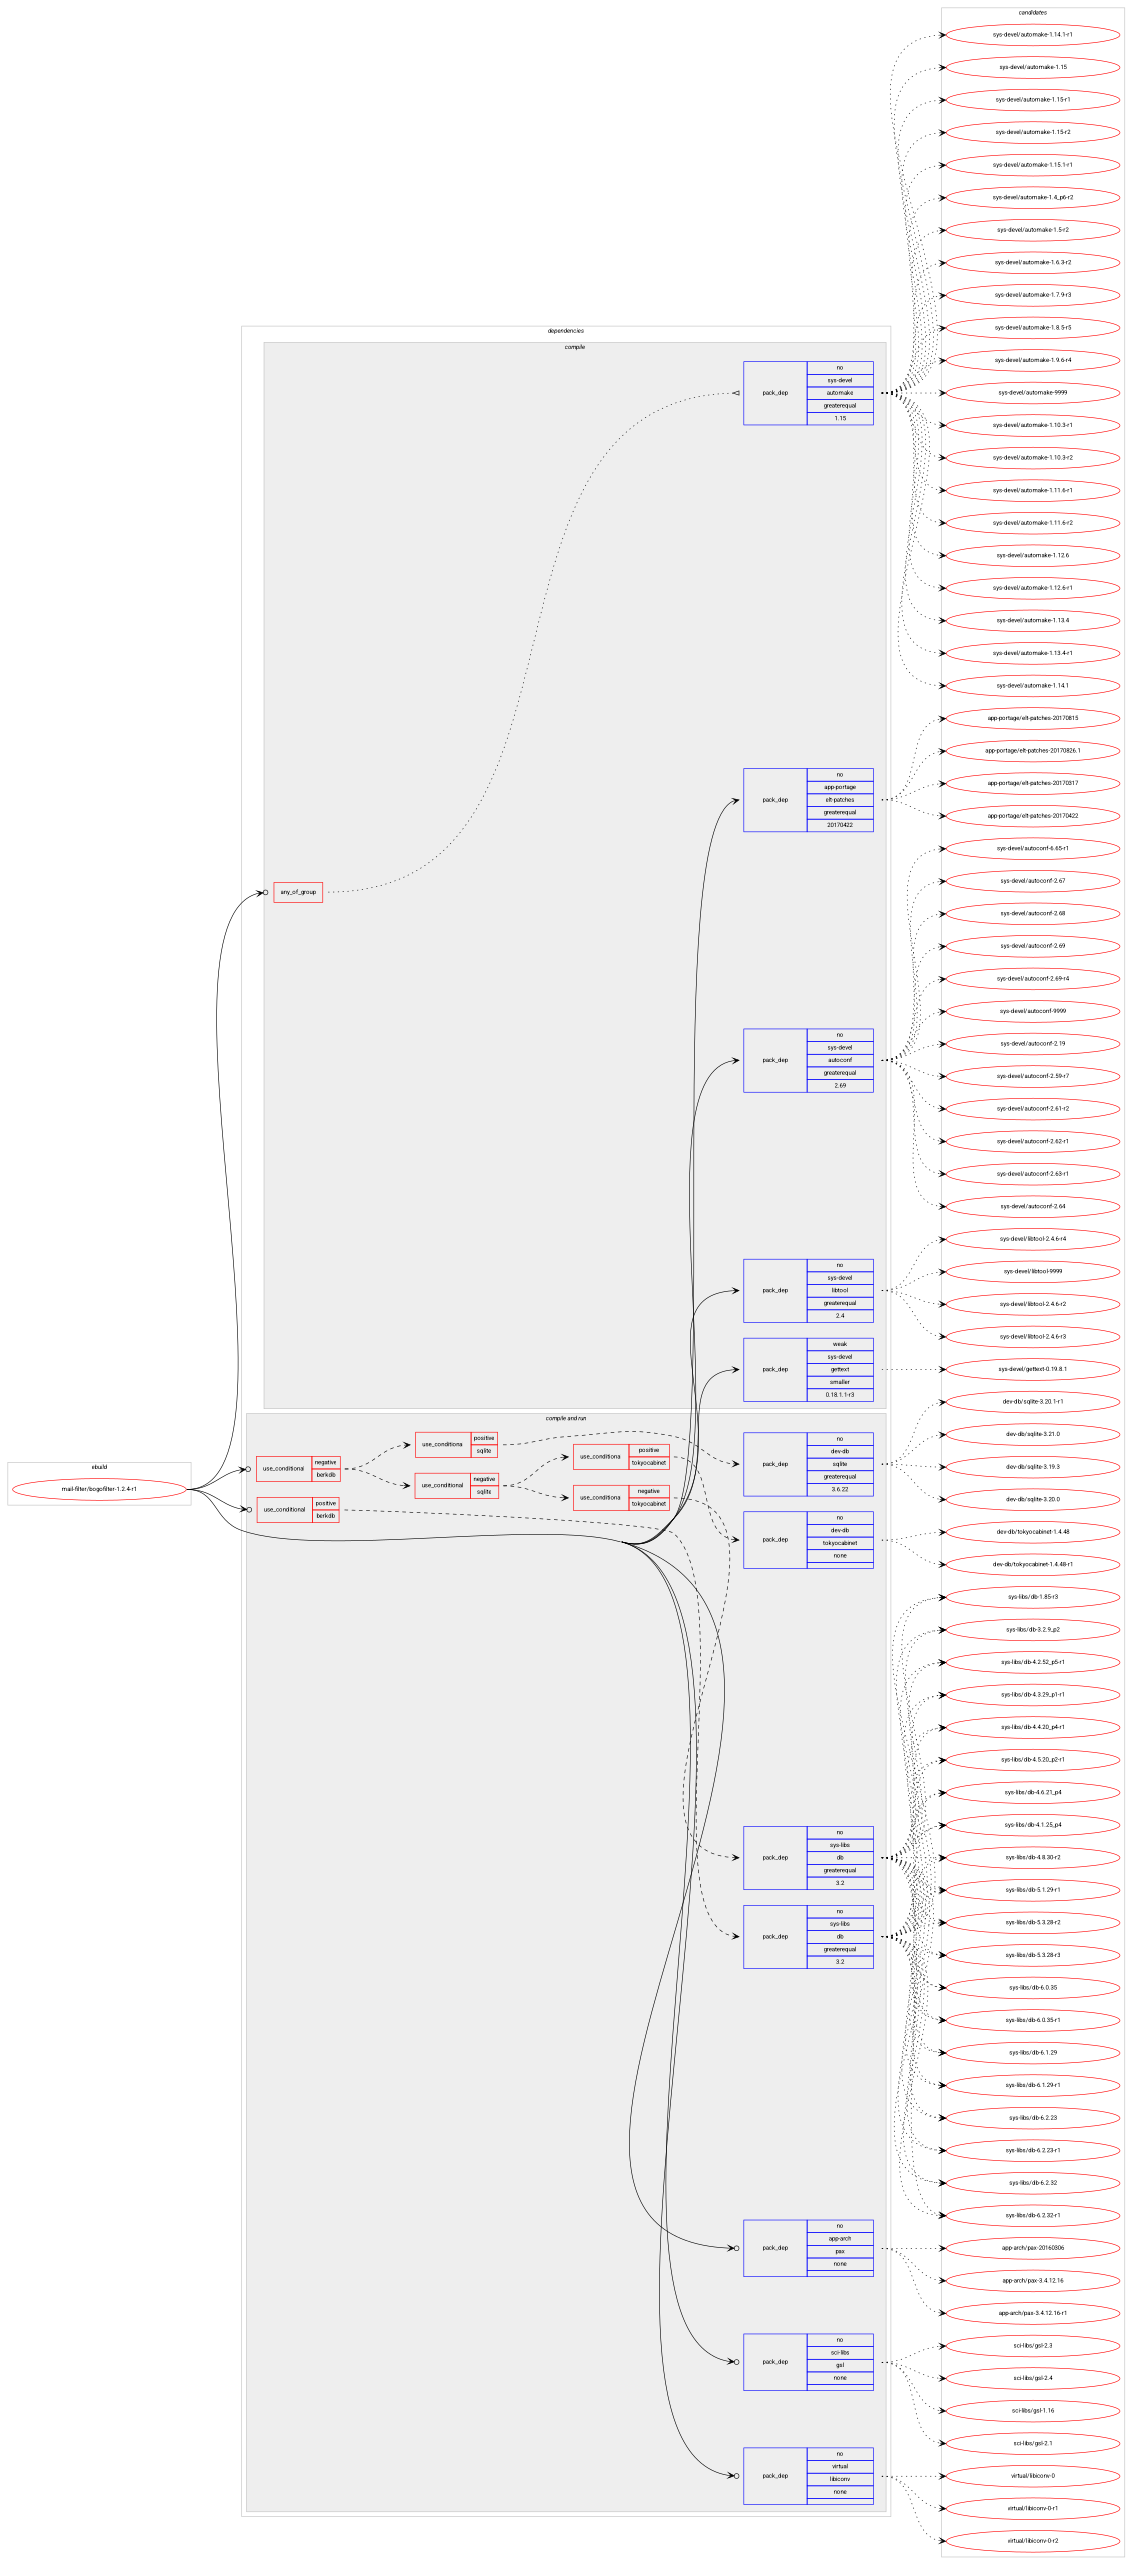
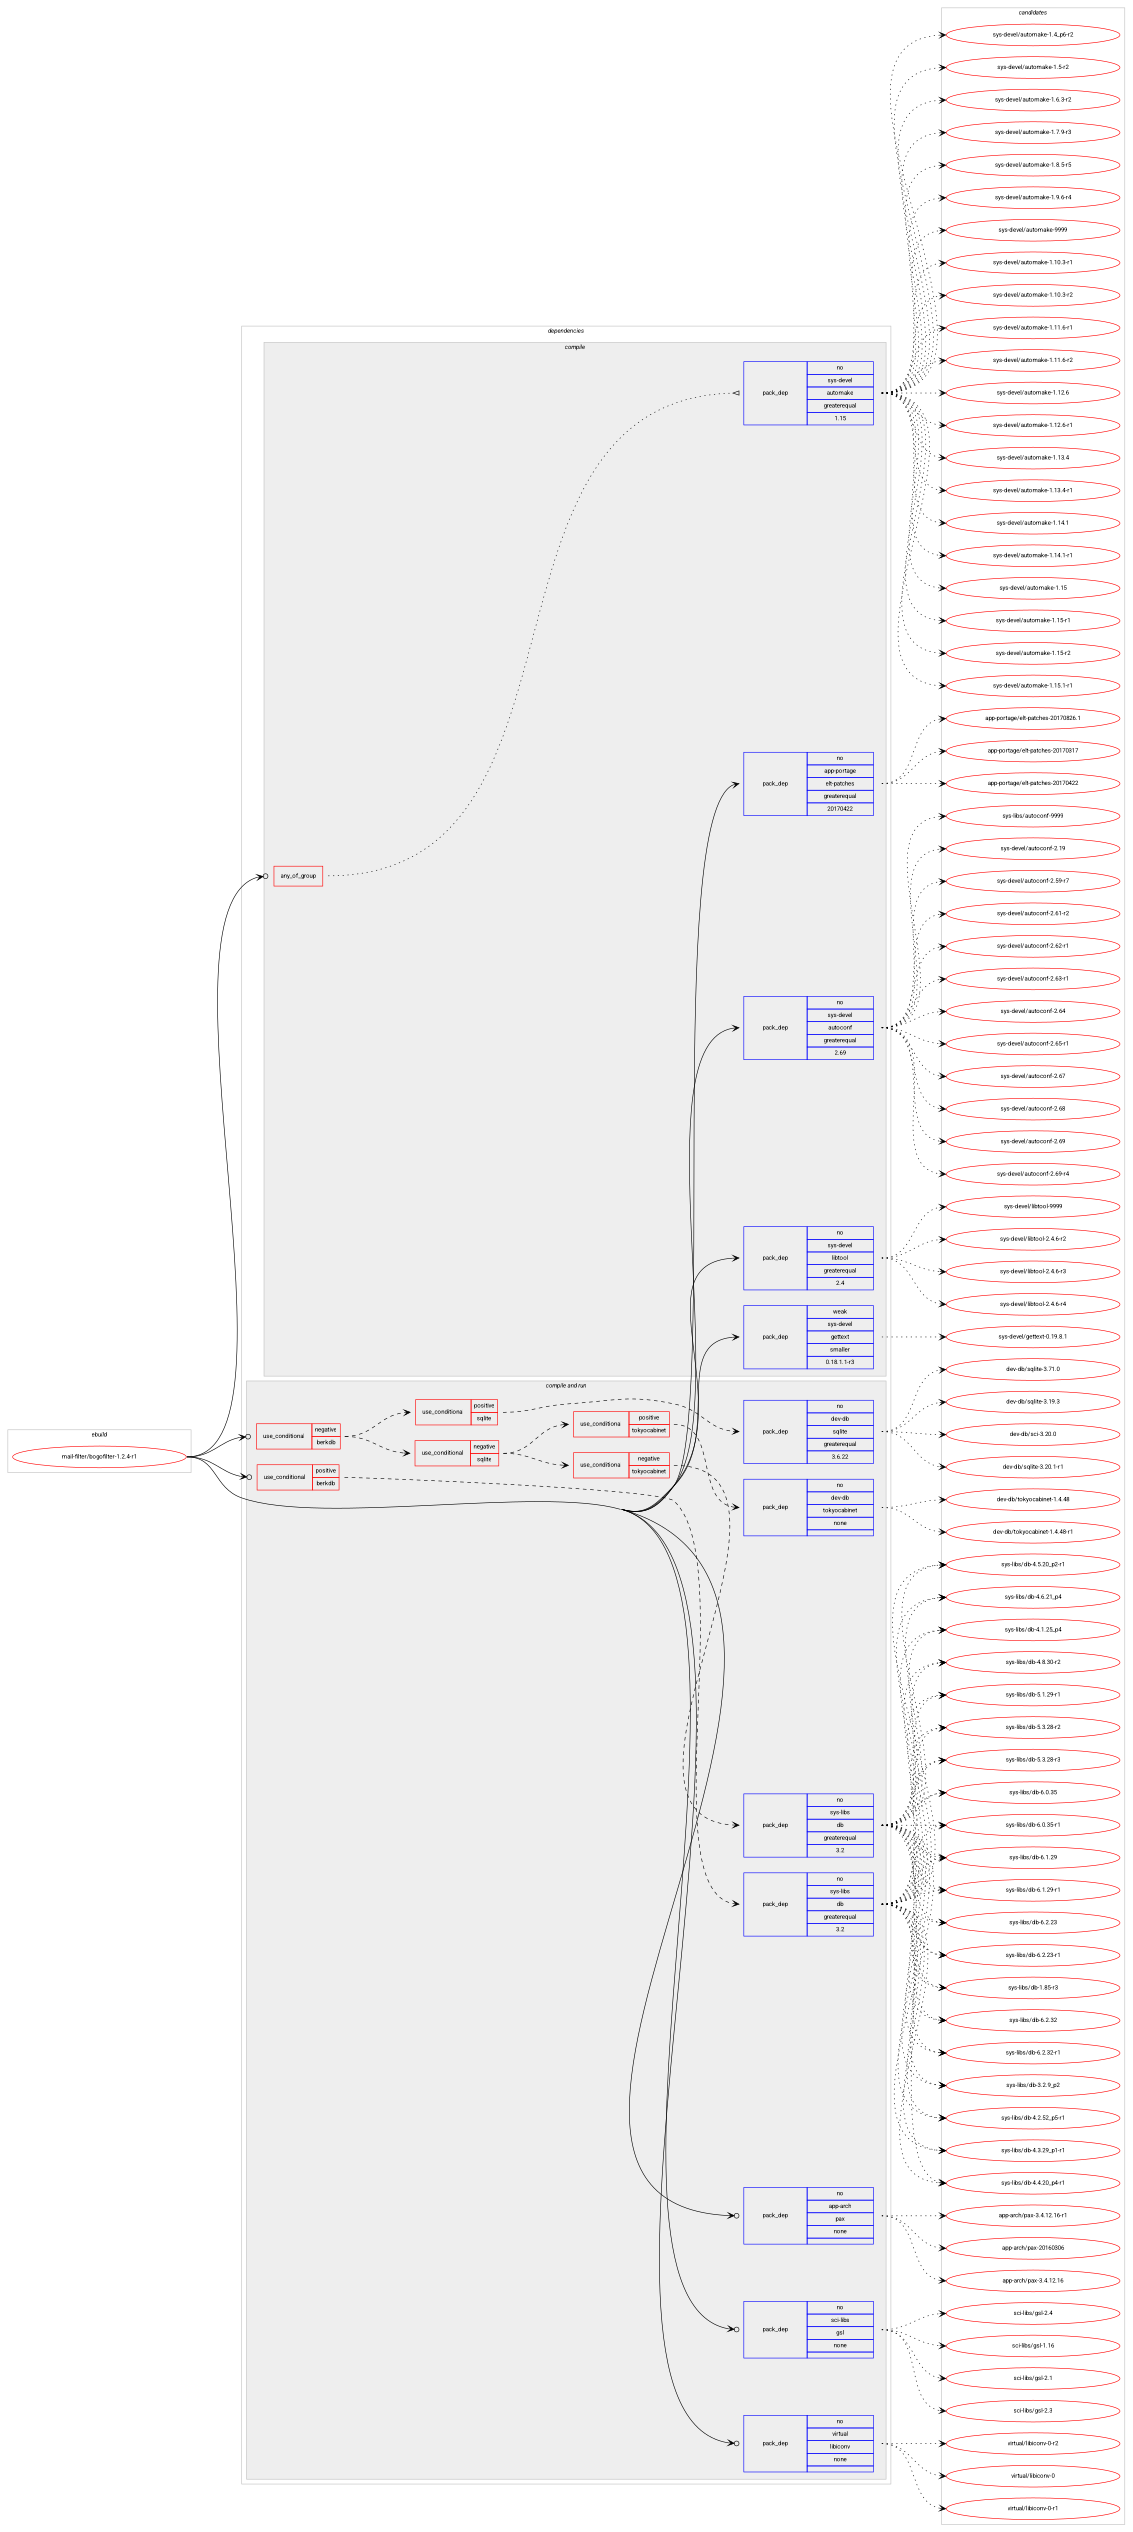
(1033, 719) -> none
(1033, 849) -> (1033, 1044)
(1033, 1011) -> (1033, 816)
(1033, 1435) -> (1033, 1370)
(1033, 1500) -> (1033, 1435)
